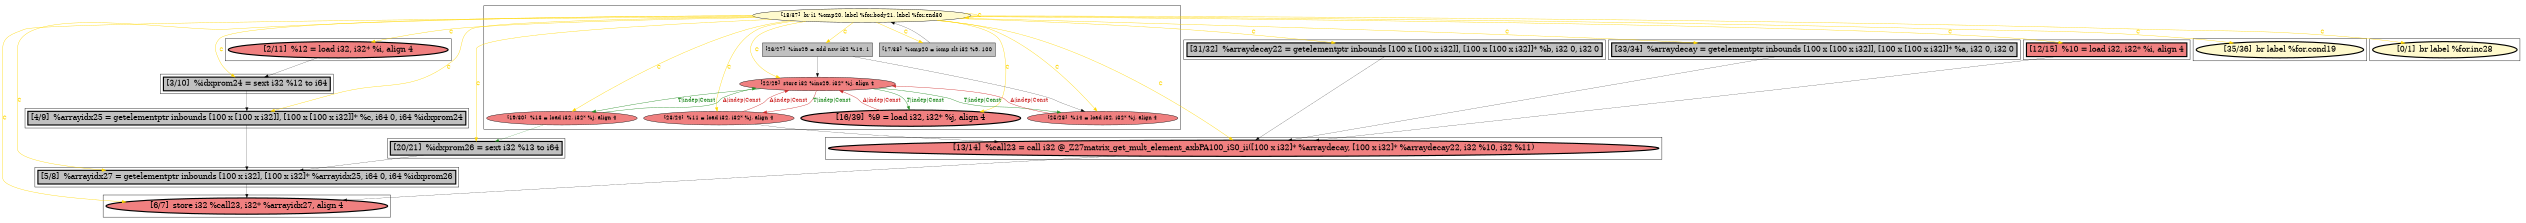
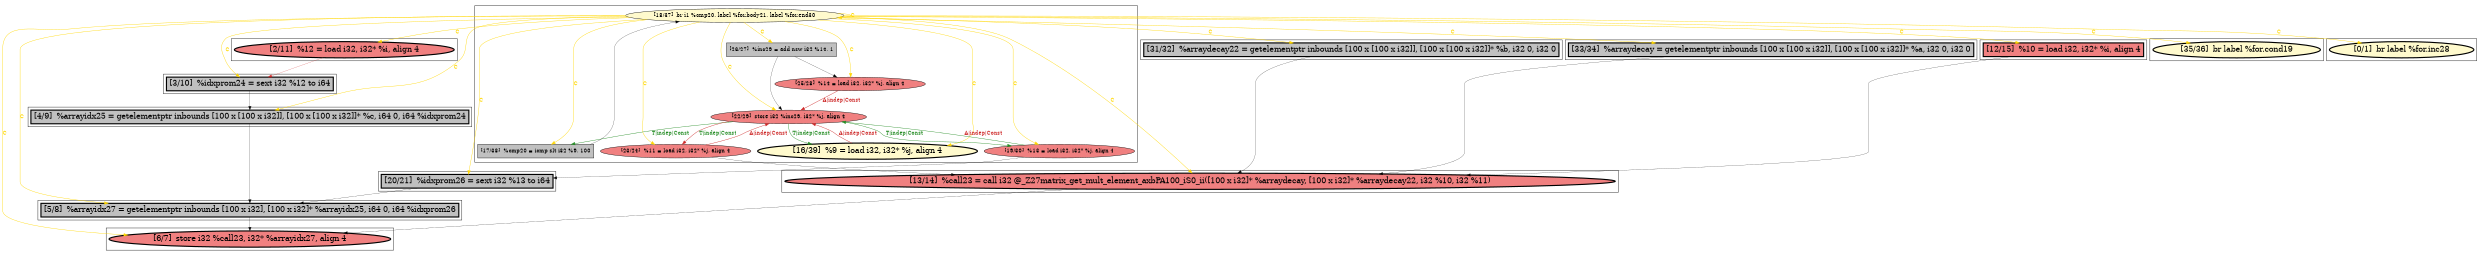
(293, 67) -> (297, 67)
(968, 104) -> (654, 130)
(911, 118) -> (868, 151)
(521, 133) -> (779, 170)
